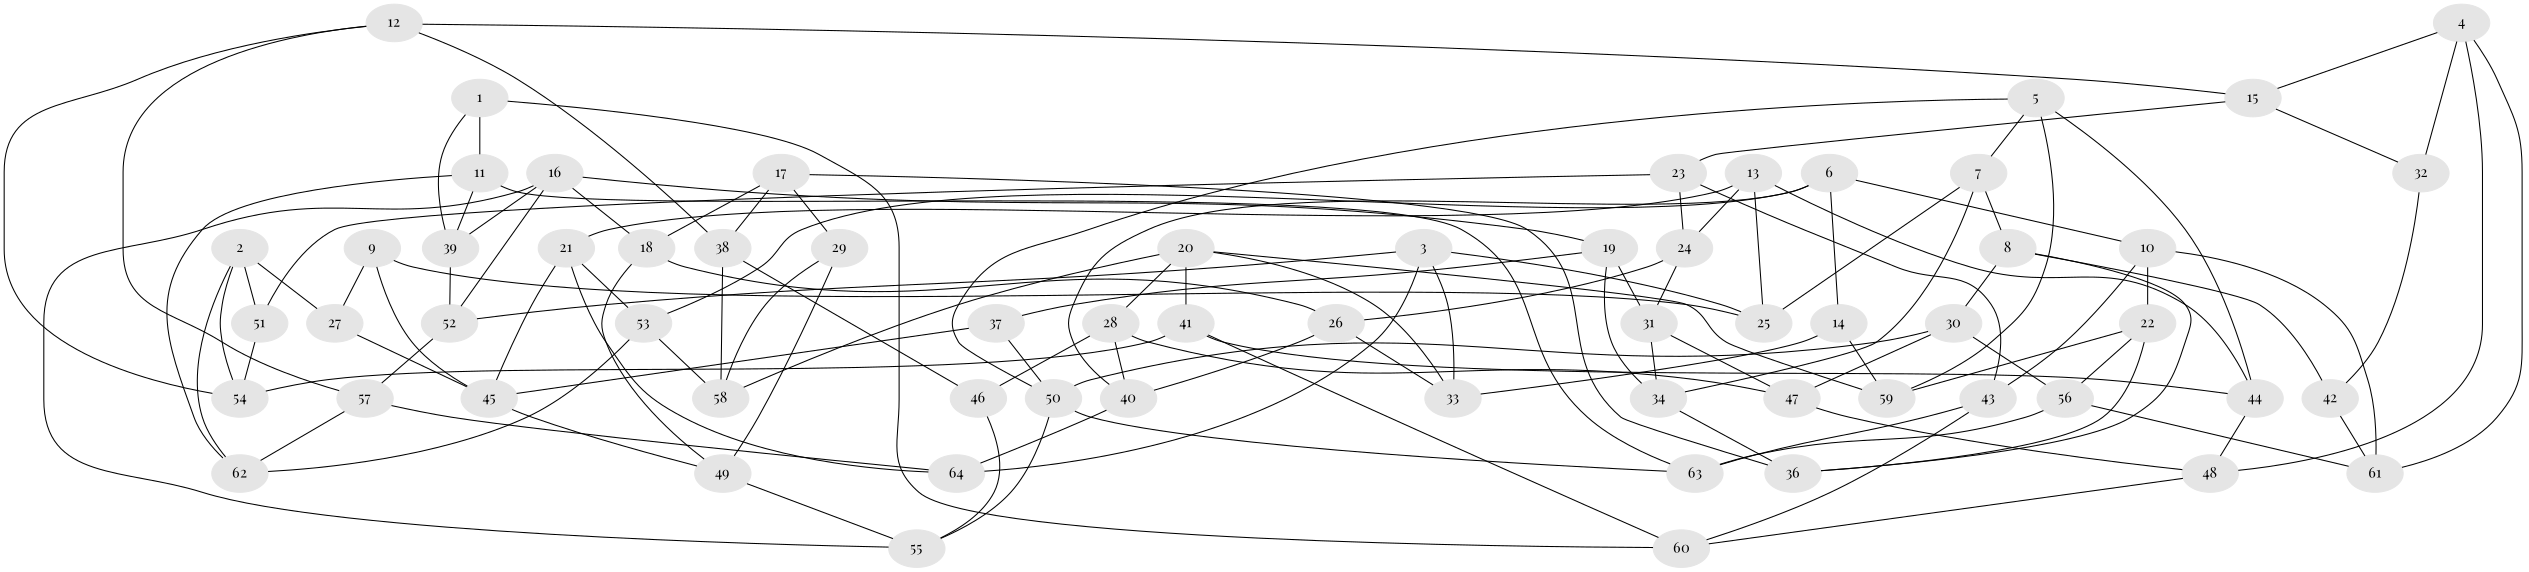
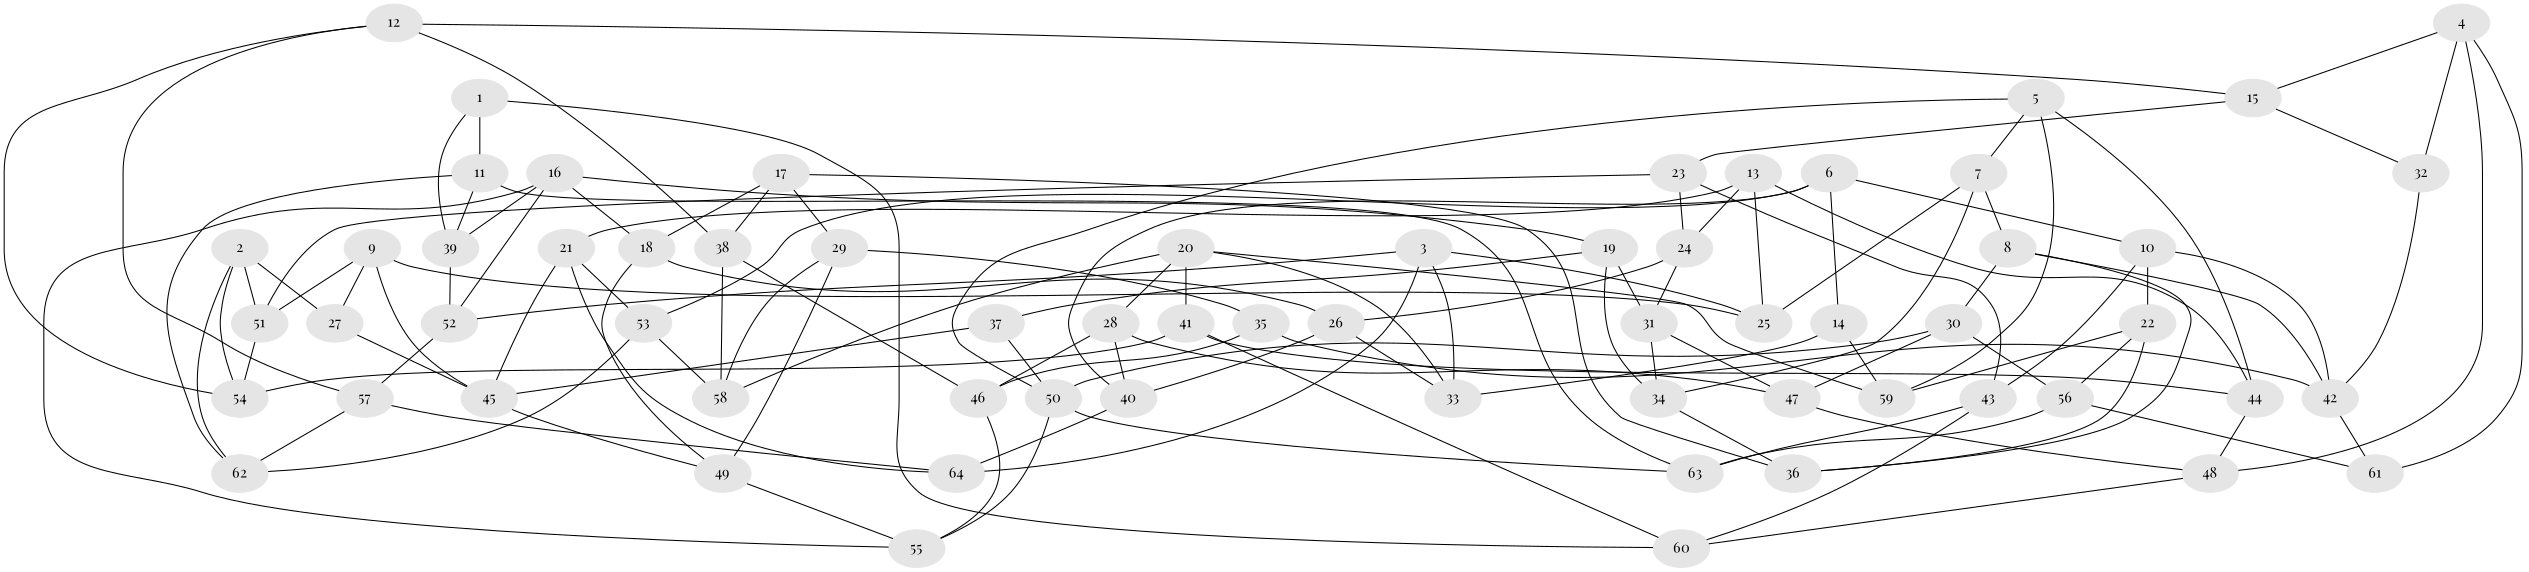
none -> (316, 286)
(2326, 306) -> (2278, 288)
none -> (1261, 323)
